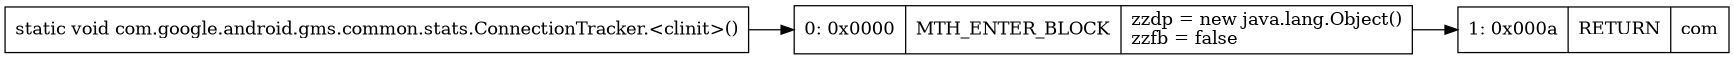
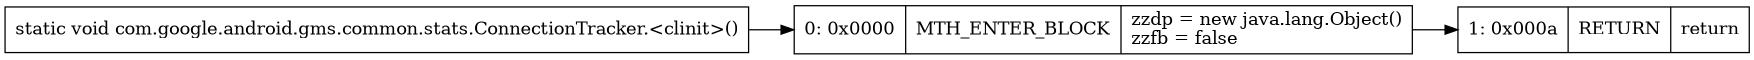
(1700, 29) -> (1710, 29)
